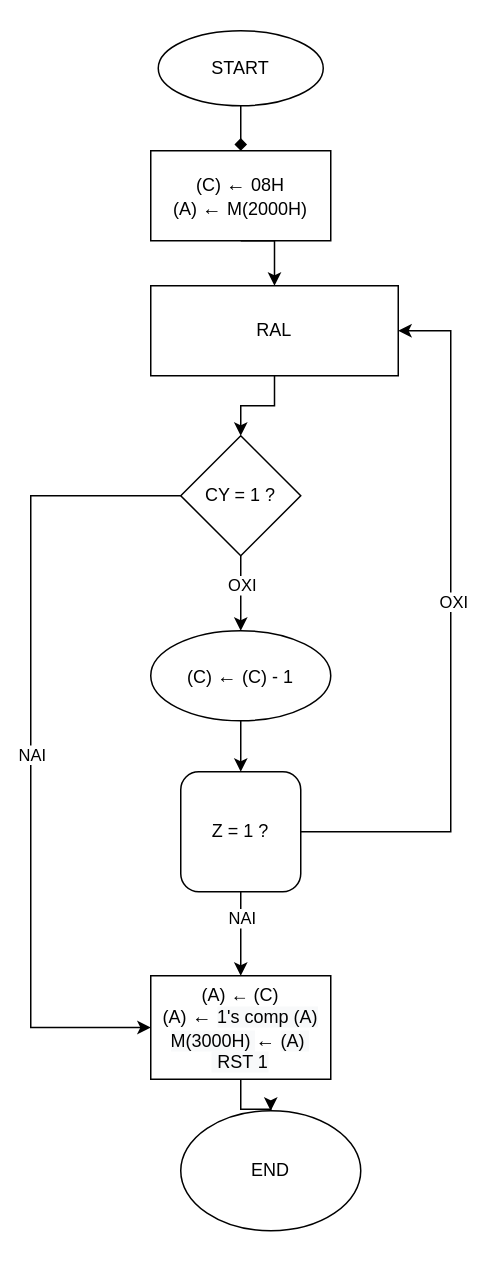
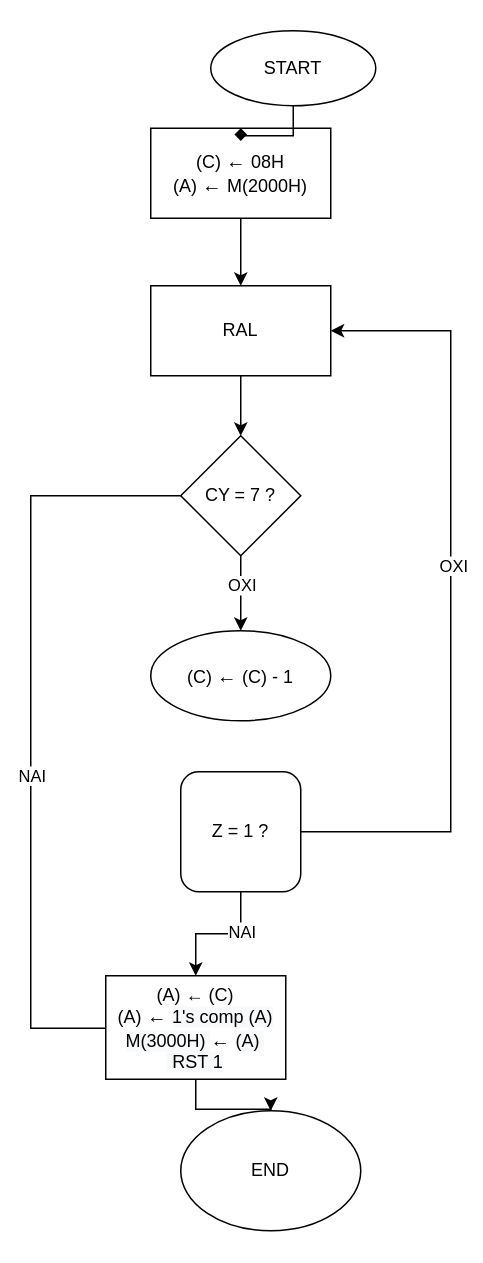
(241, 68) -> (293, 68)
(241, 196) -> (241, 173)
(275, 331) -> (241, 331)
(241, 496) -> (241, 496)
(241, 750) -> none
(241, 1028) -> (196, 1028)
